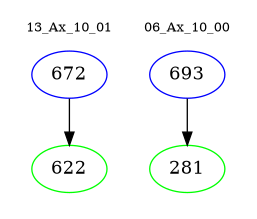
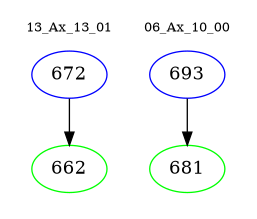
(69, 28) -> (69, 28)
(69, 169) -> (69, 169)
(187, 169) -> (187, 169)
